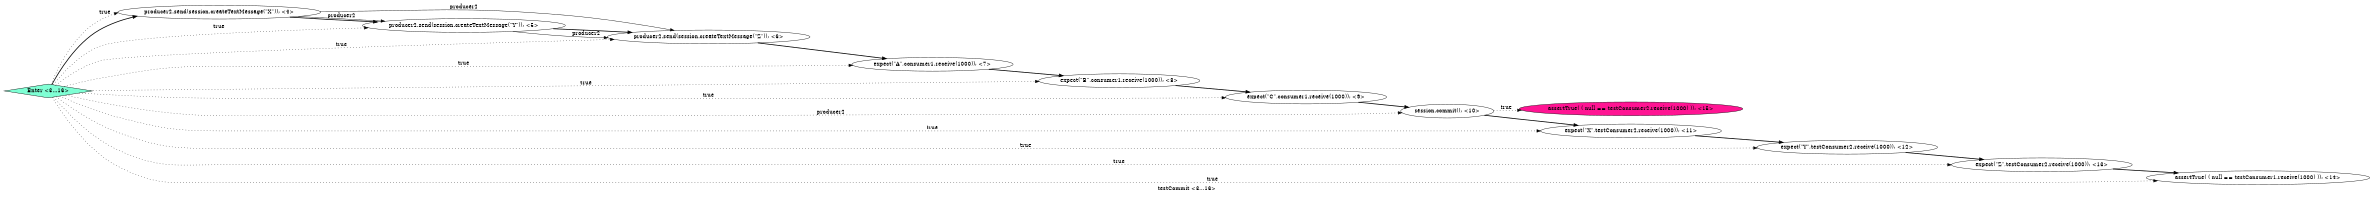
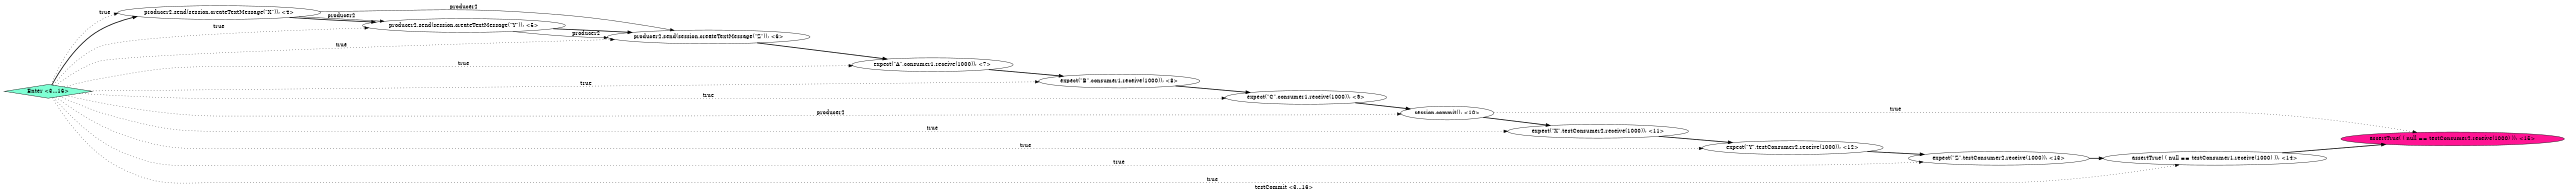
none -> (2332, 149)
